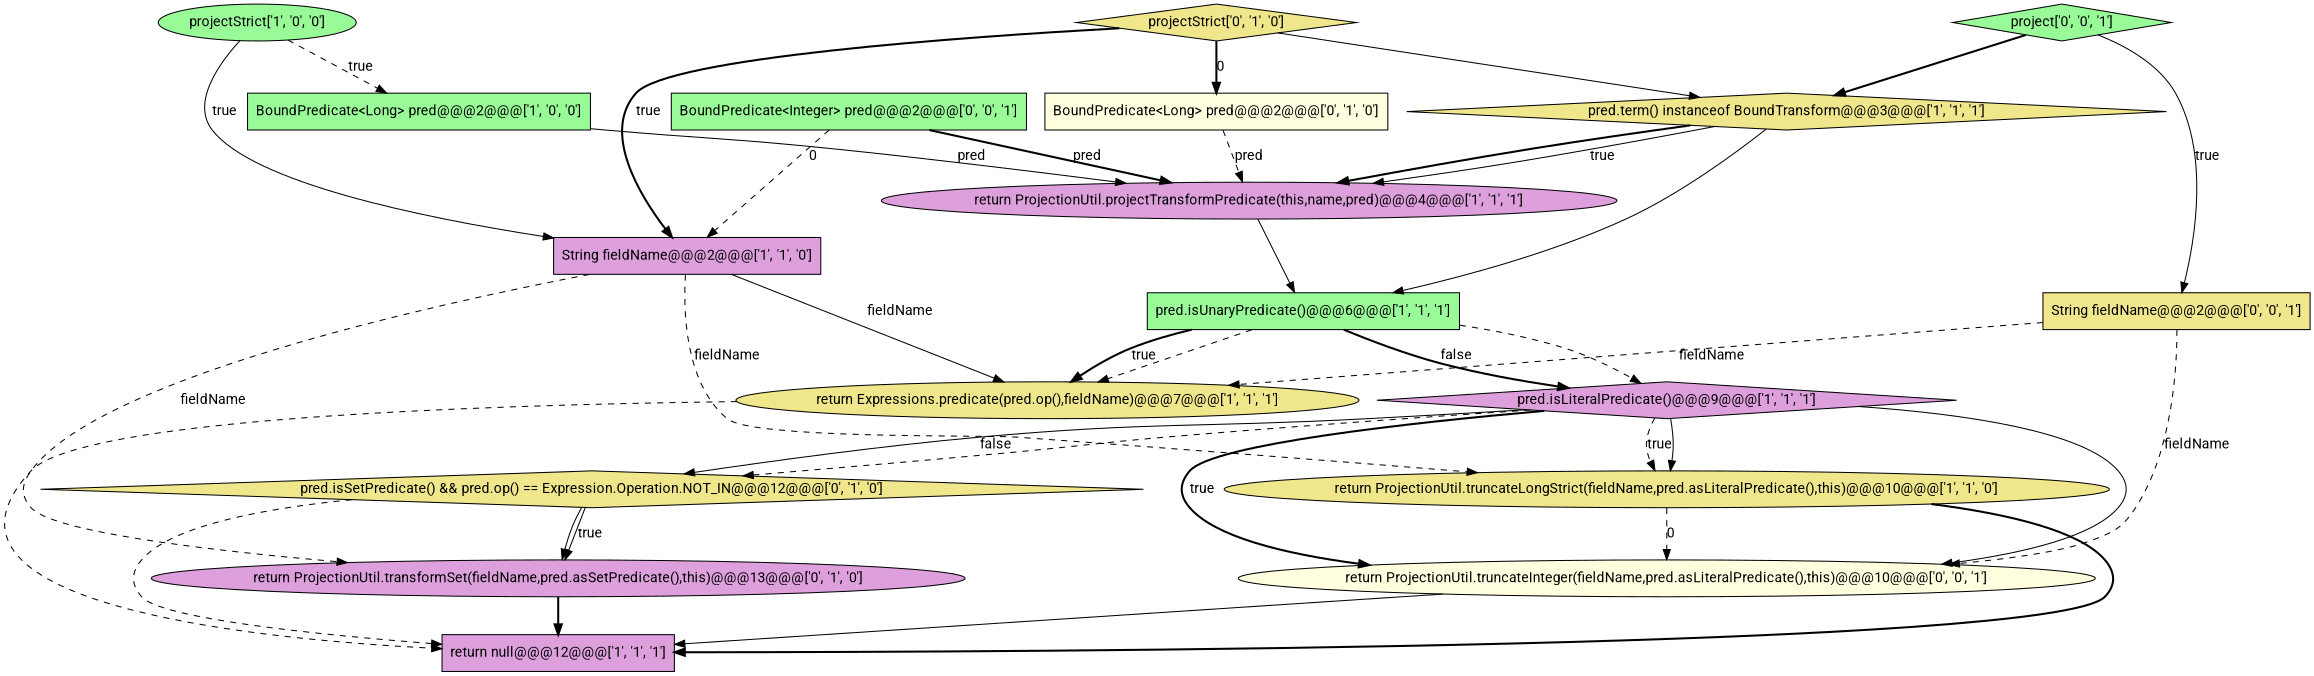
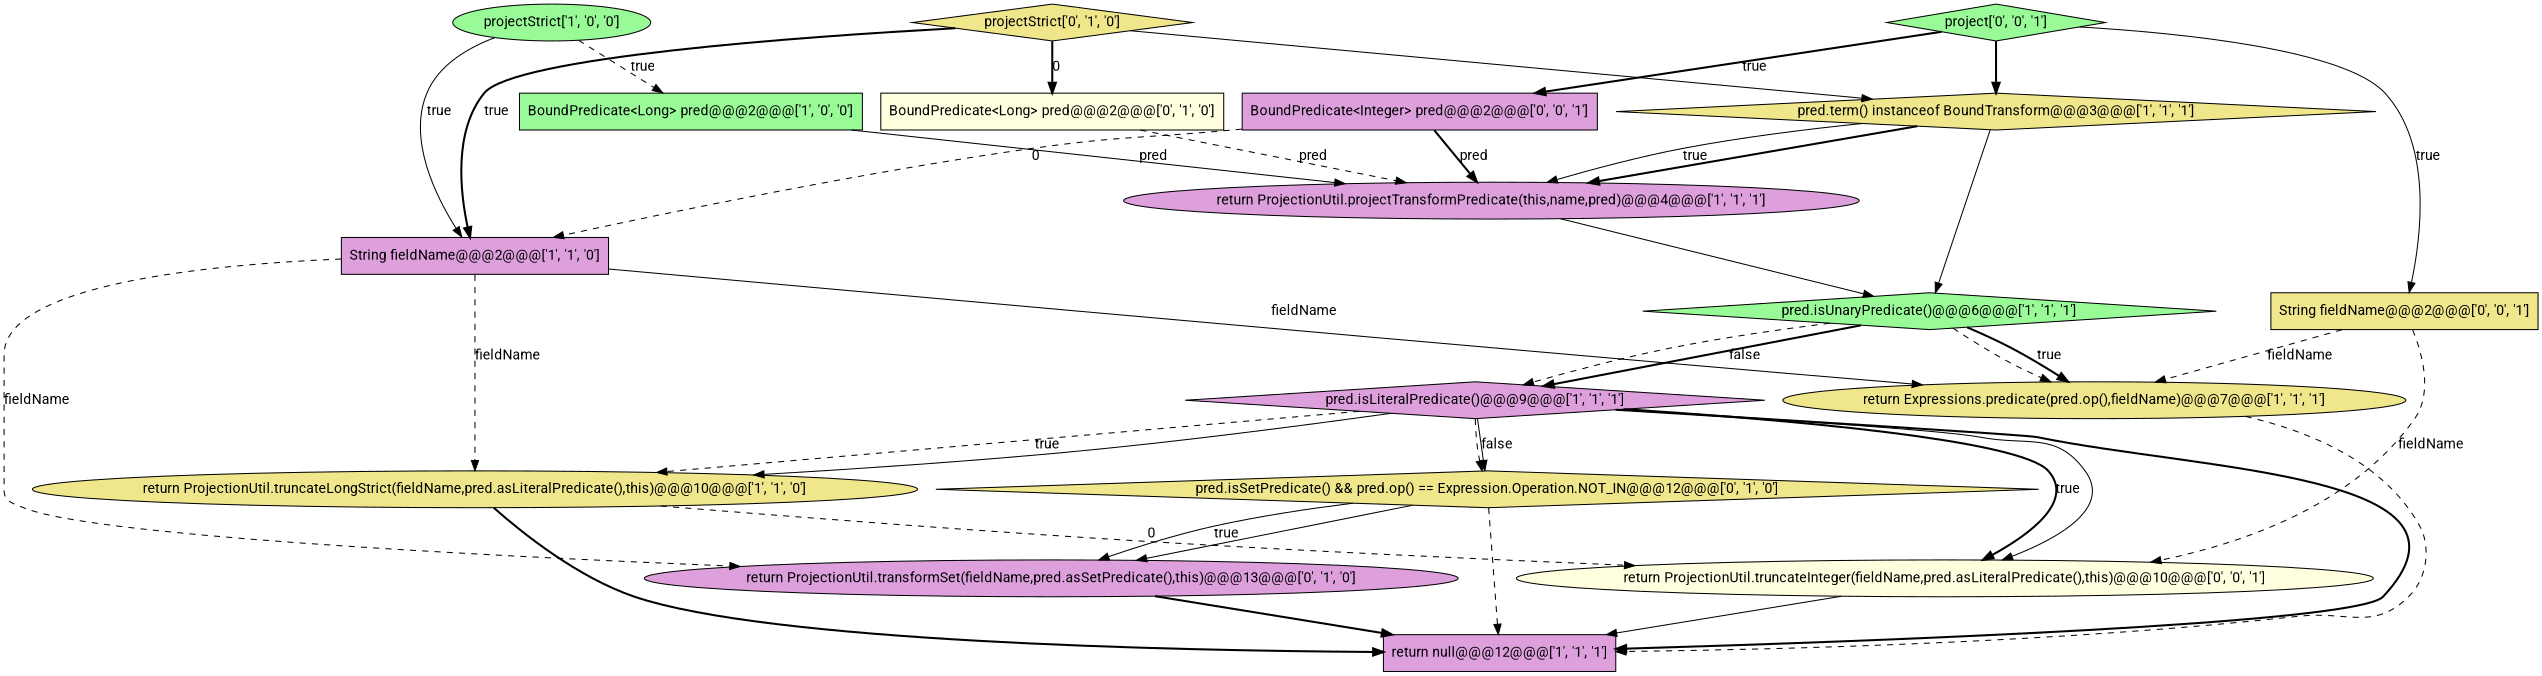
none -> (1743, 62)
(849, 112) -> (1420, 112)
(1303, 311) -> (1930, 311)
none -> (2405, 544)
